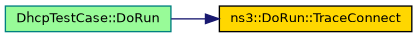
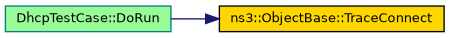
(316, 19) -> (332, 19)
